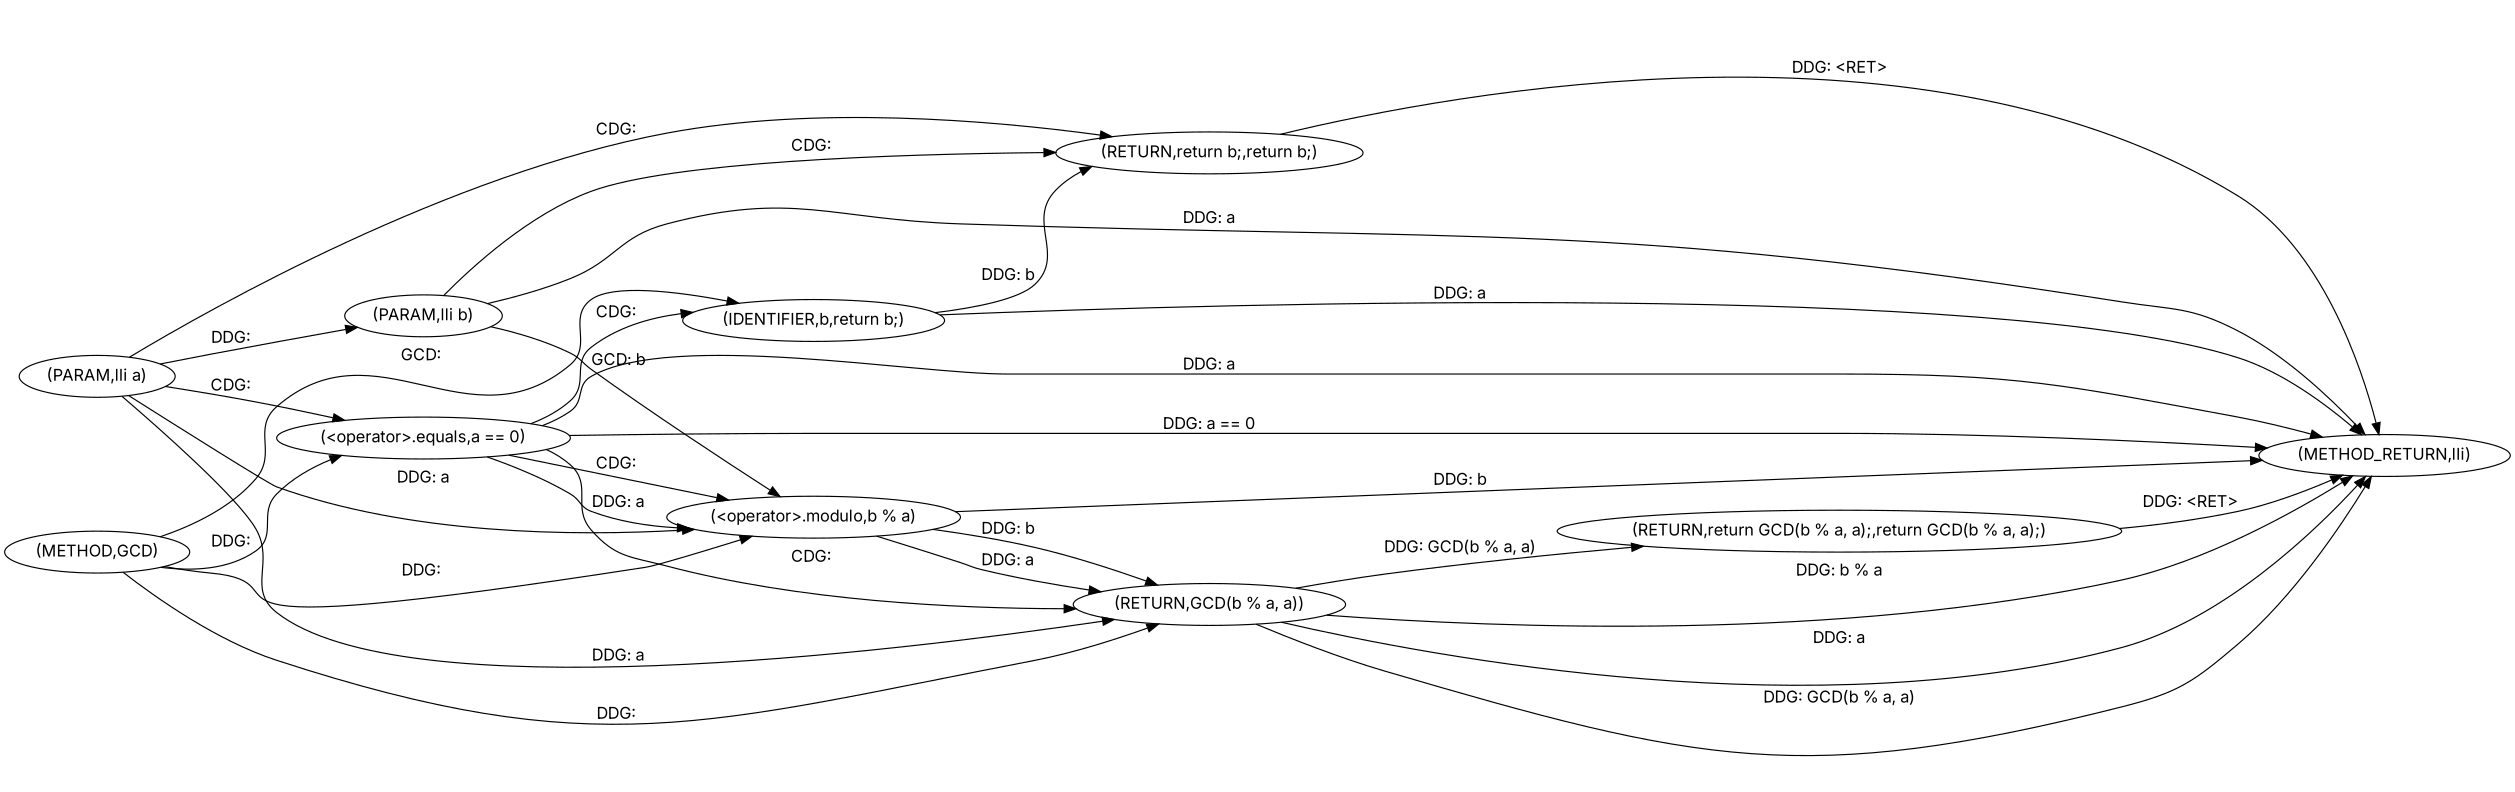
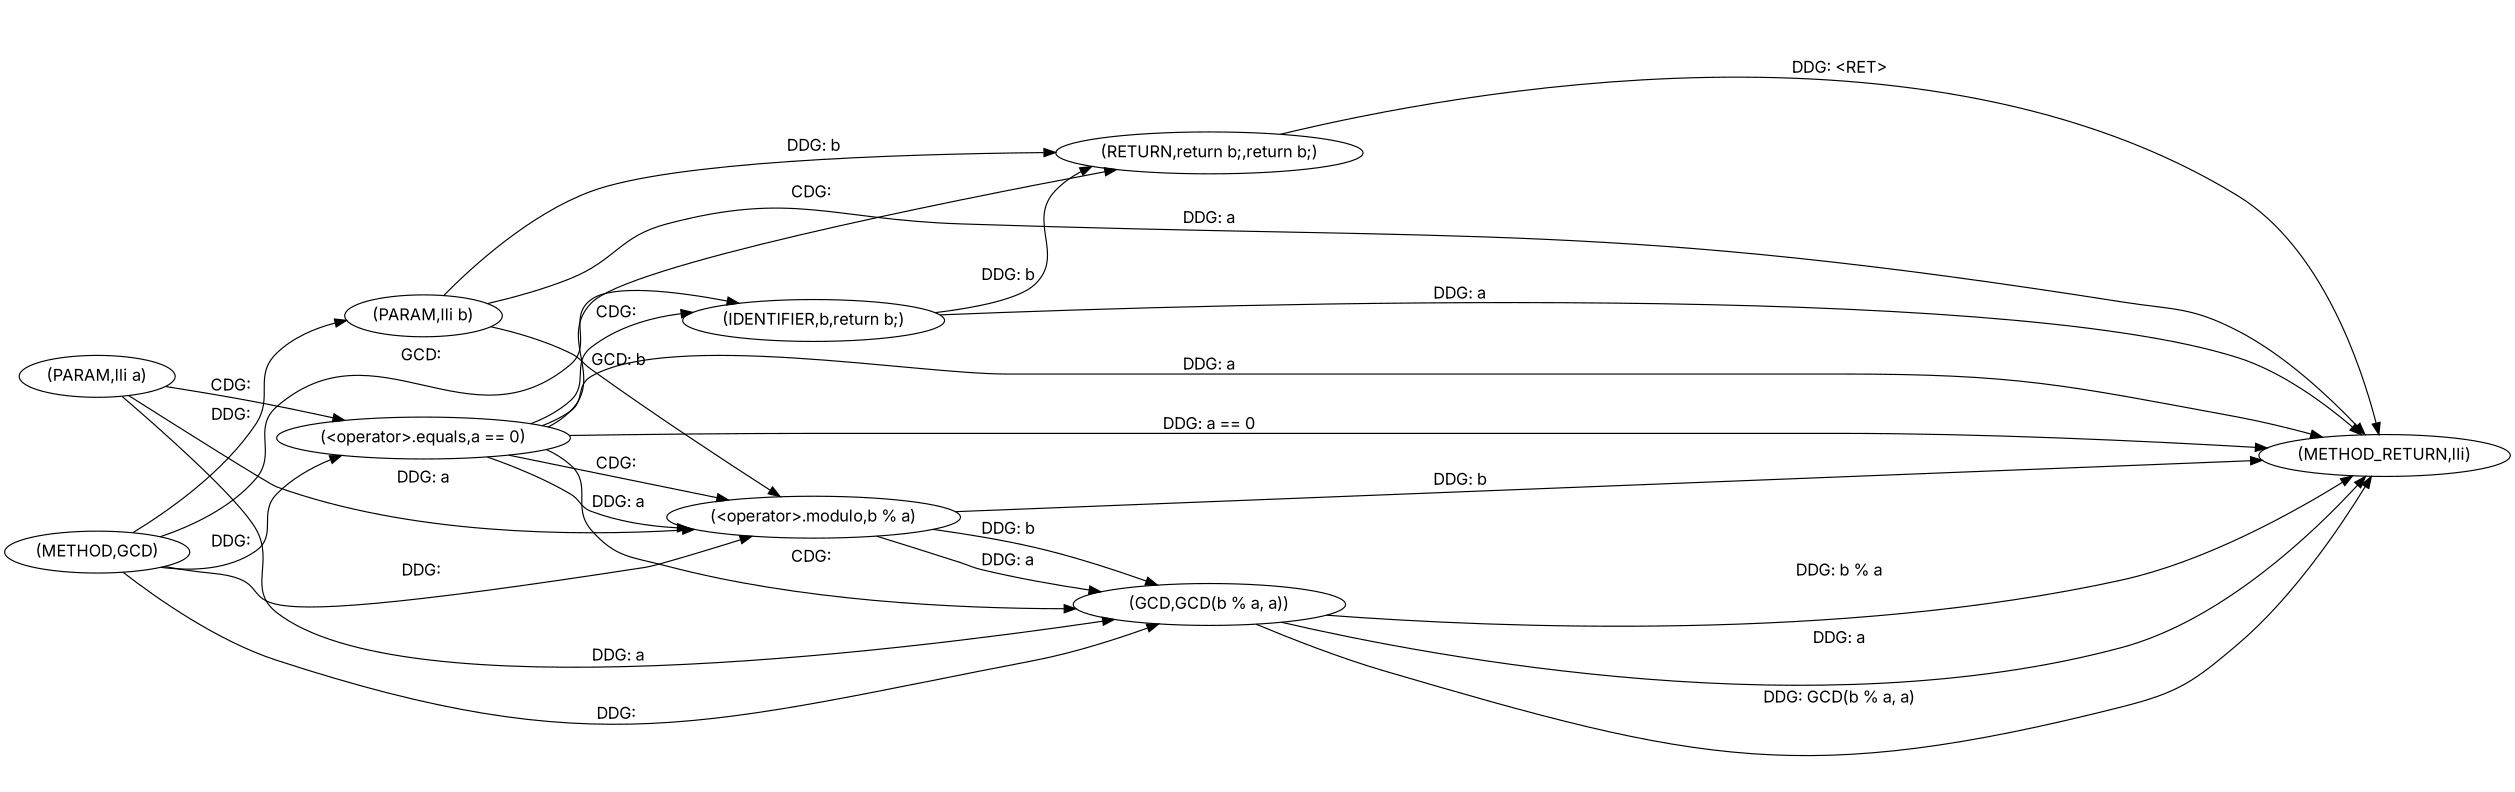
(814, 146) -> (814, 146)
(594, 150) -> (775, 241)
(253, 346) -> (249, 433)
(1839, 531) -> none
(1209, 604) -> (1209, 604)
